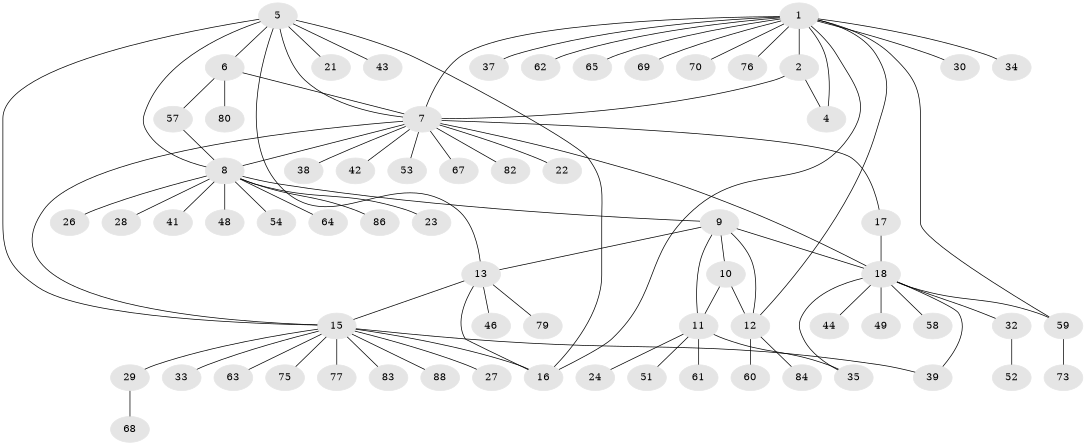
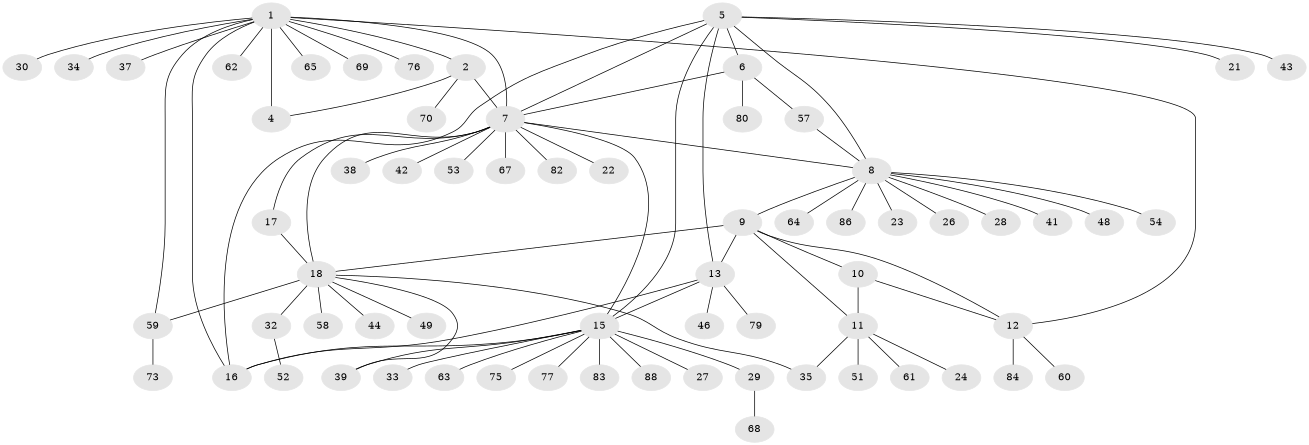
(748, 42) -> (446, 93)
